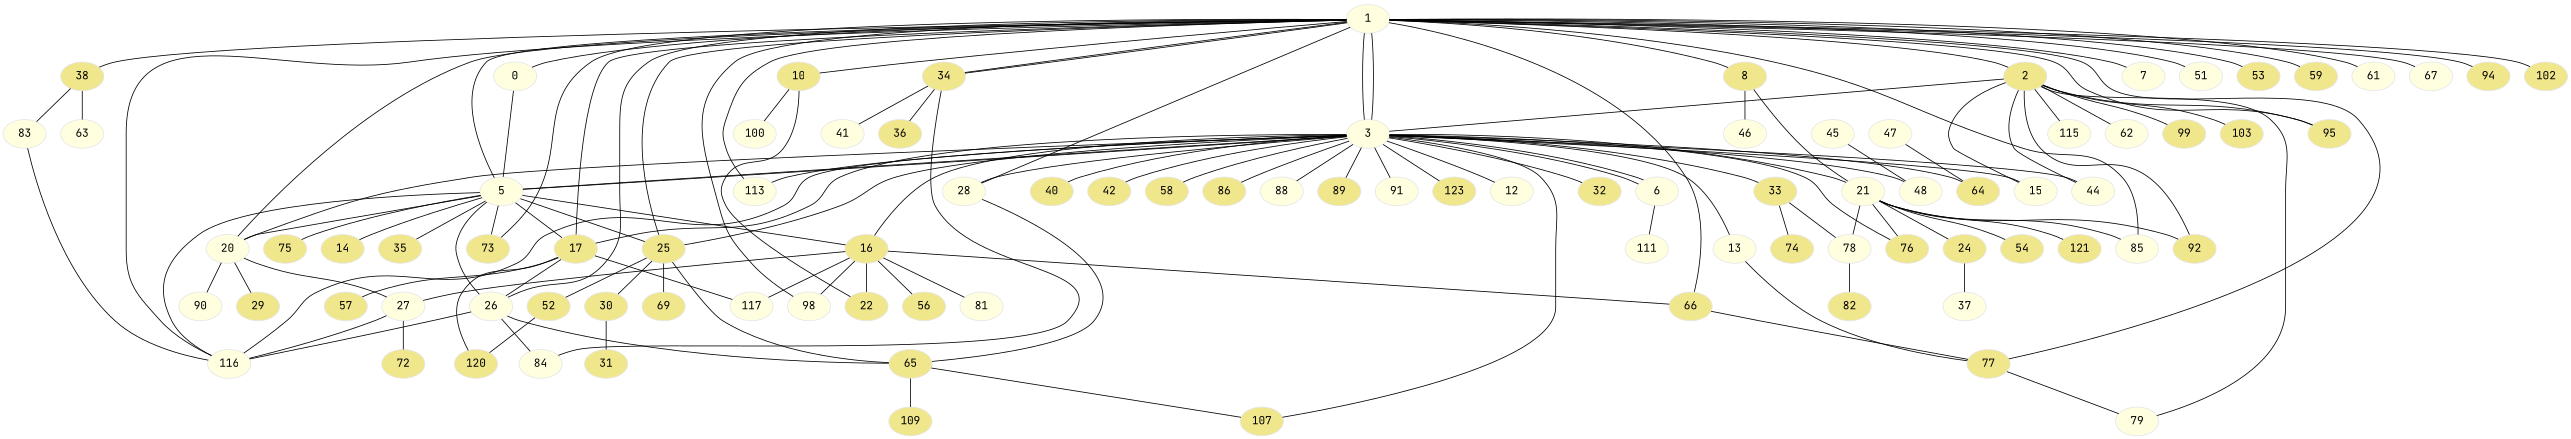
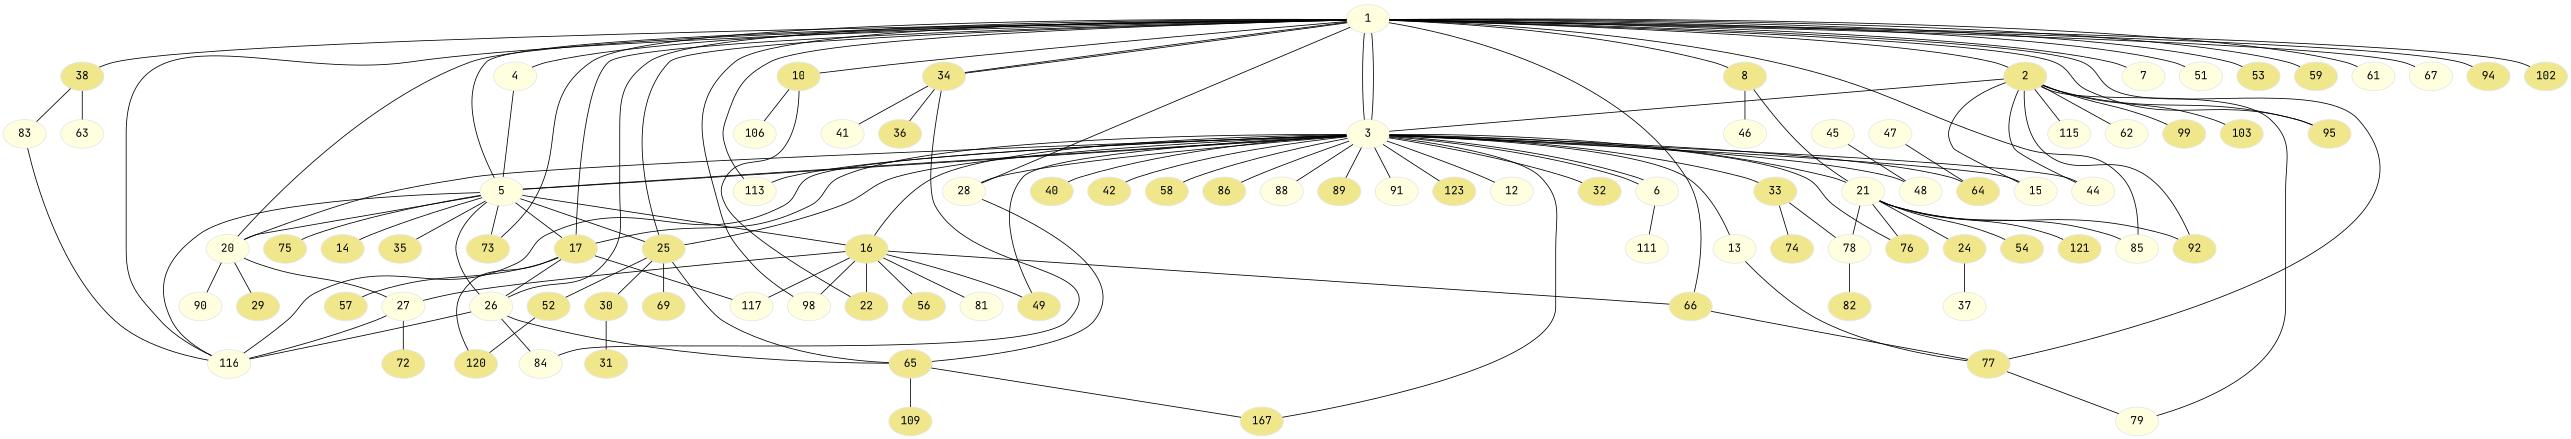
(515, 76) -> (515, 76)
(755, 134) -> (755, 134)
none -> (1039, 306)
(1262, 421) -> (1262, 421)
